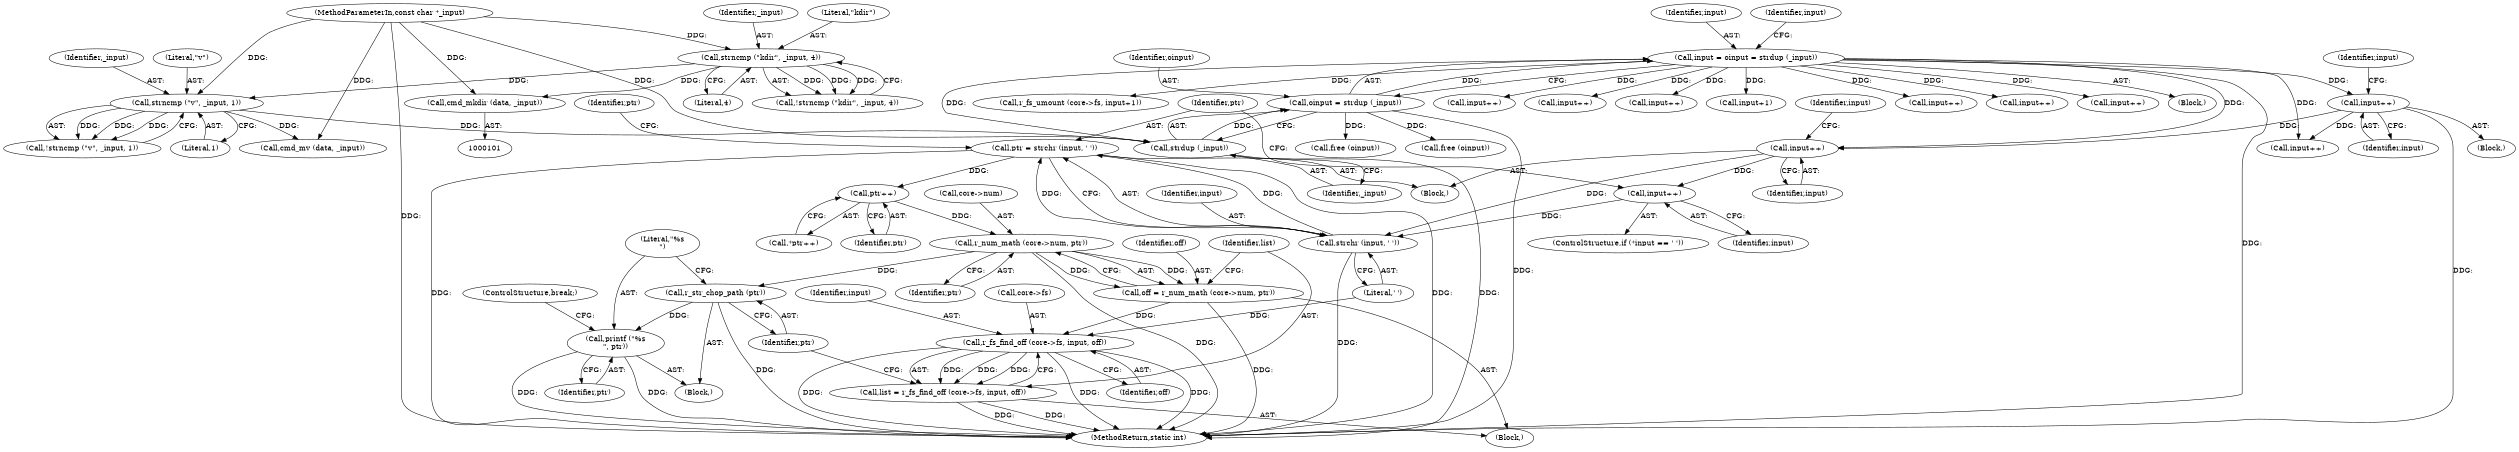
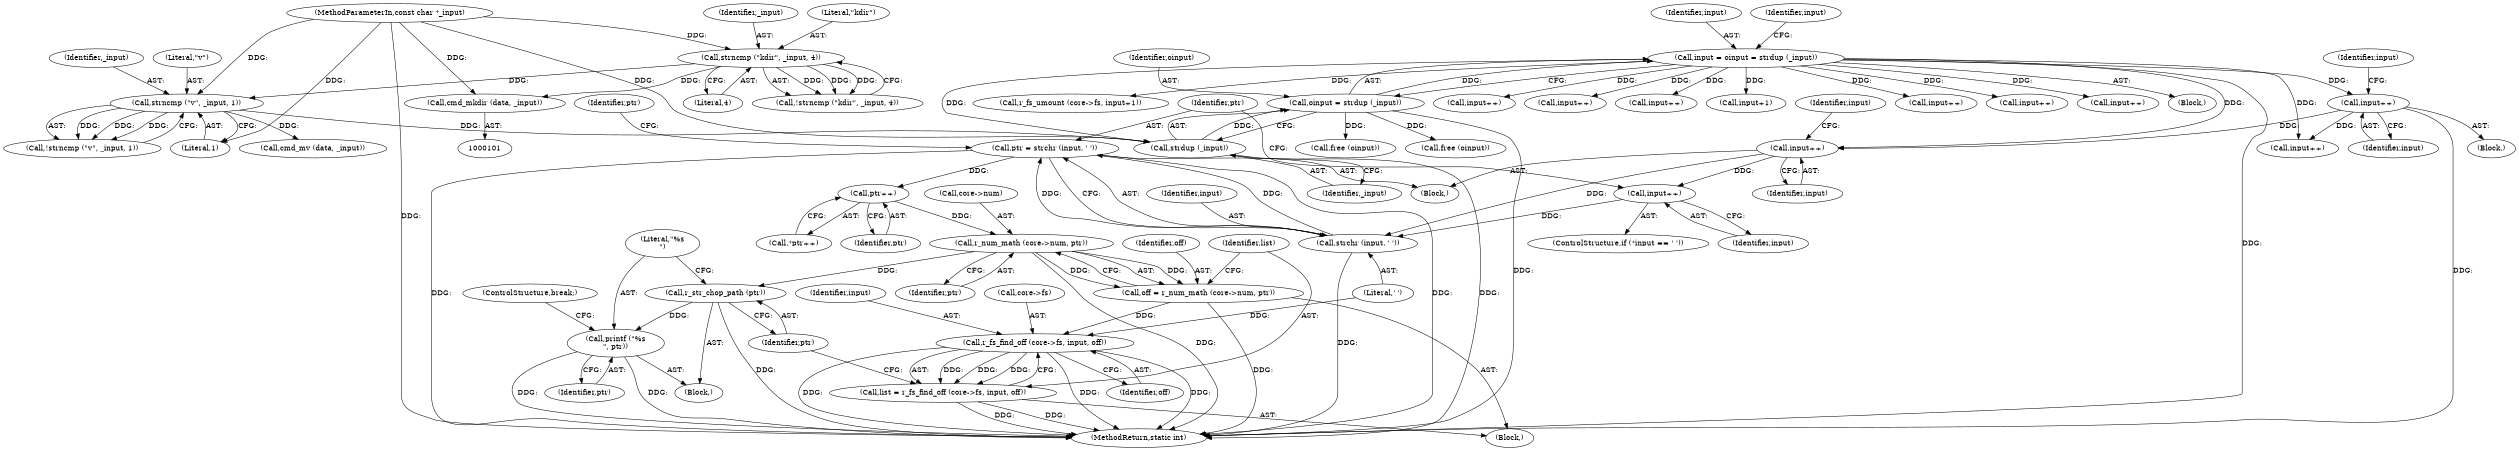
(353, 78) -> (314, 88)
(1355, 269) -> none
